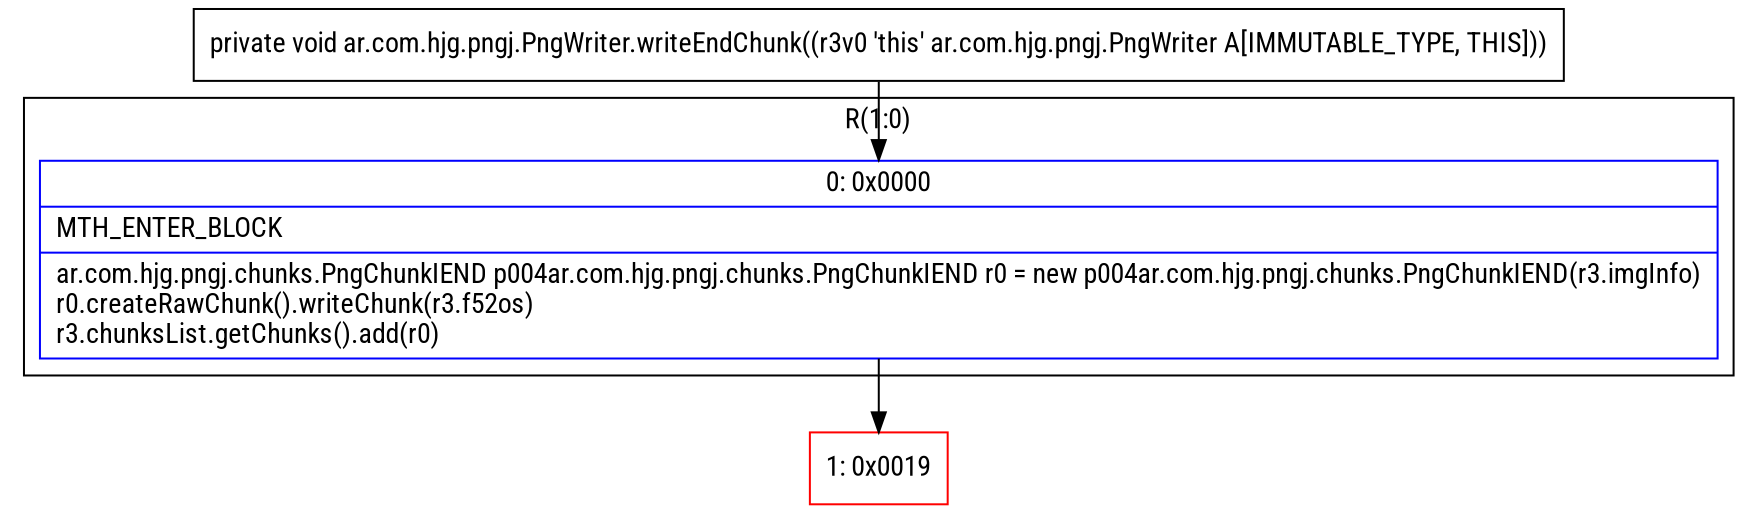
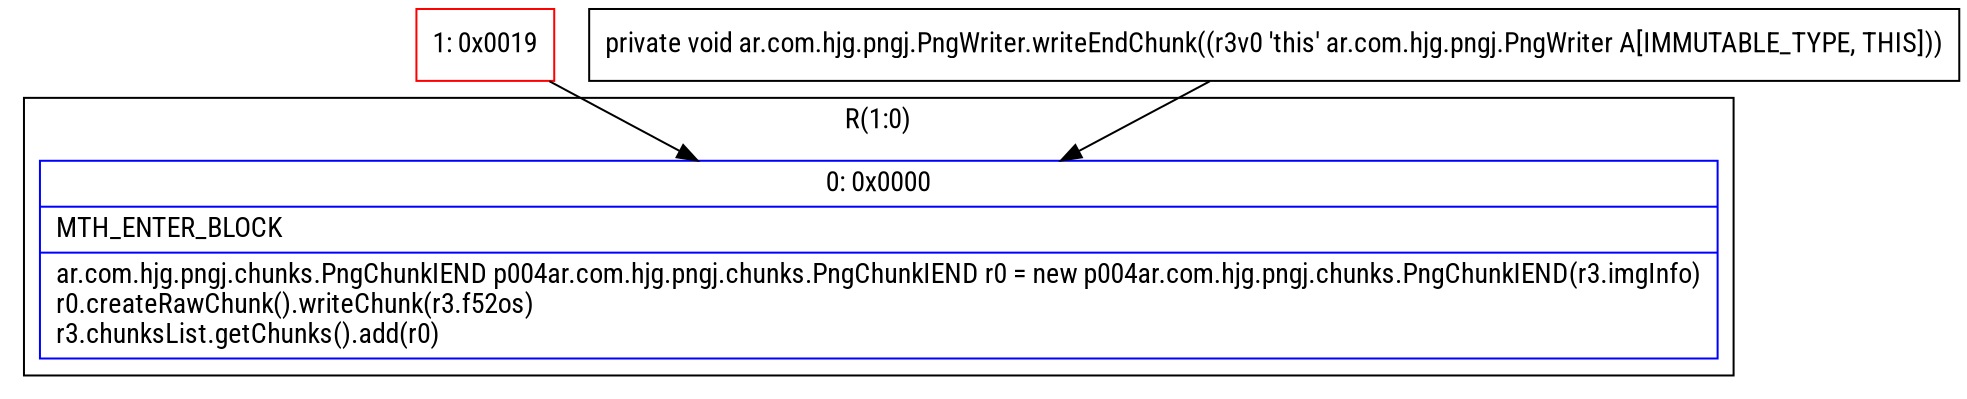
(879, 388) -> (614, 116)
